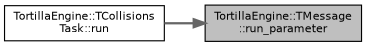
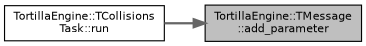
(283, 23) -> (283, 23)
